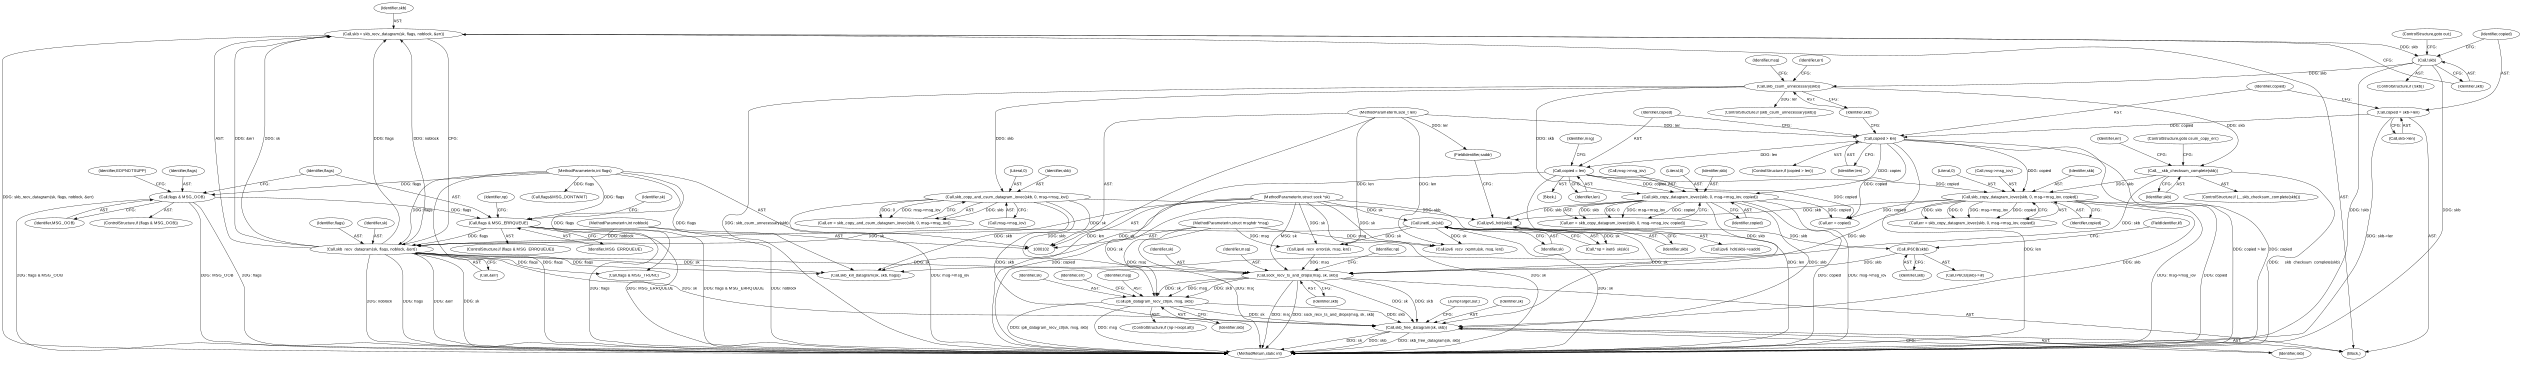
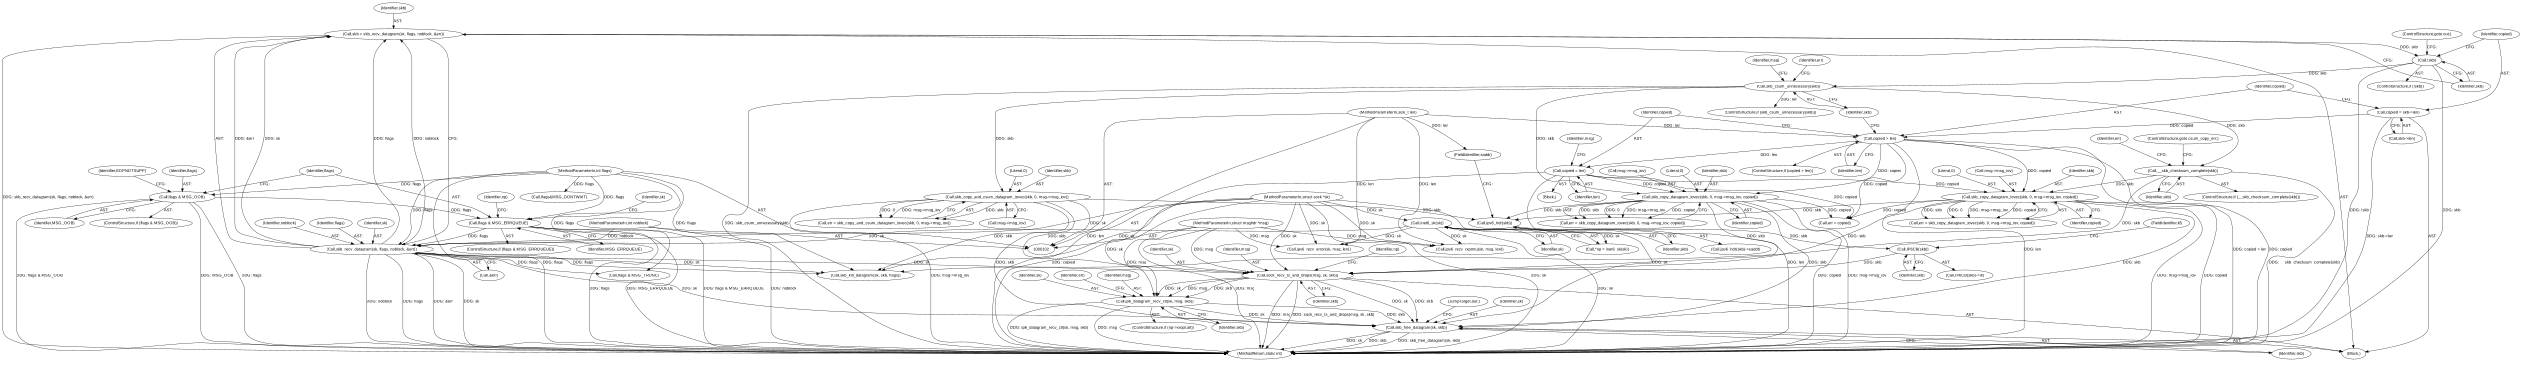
none -> (280, 223)
(1289, 236) -> (1289, 236)
(1309, 261) -> (1202, 260)
